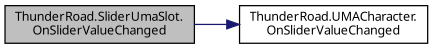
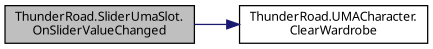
(334, 24) -> (334, 24)
